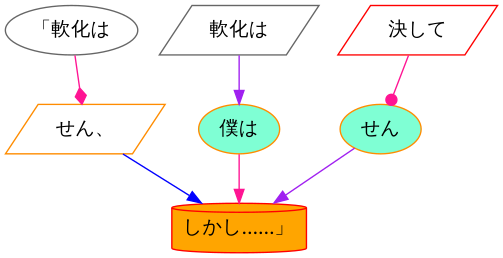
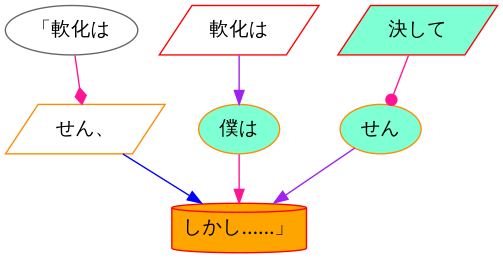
(239, 30) -> (239, 30)
(418, 30) -> (418, 30)
